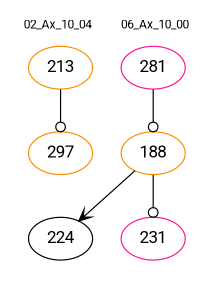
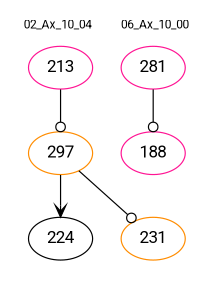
(61, 68) -> (61, 68)
(153, 153) -> (153, 153)
(120, 185) -> (61, 190)
(153, 191) -> (95, 185)
(153, 239) -> (153, 239)
